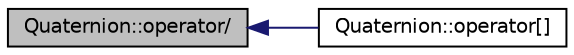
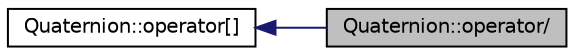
(293, 28) -> (301, 28)
